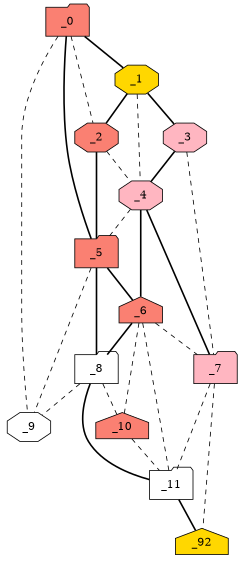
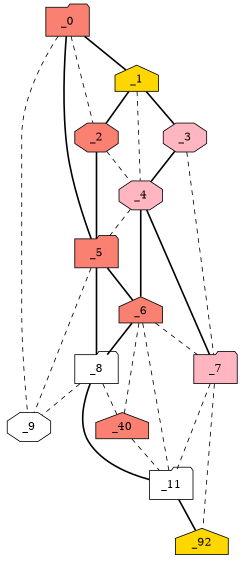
(137, 80) -> (137, 80)
(122, 427) -> (122, 427)
